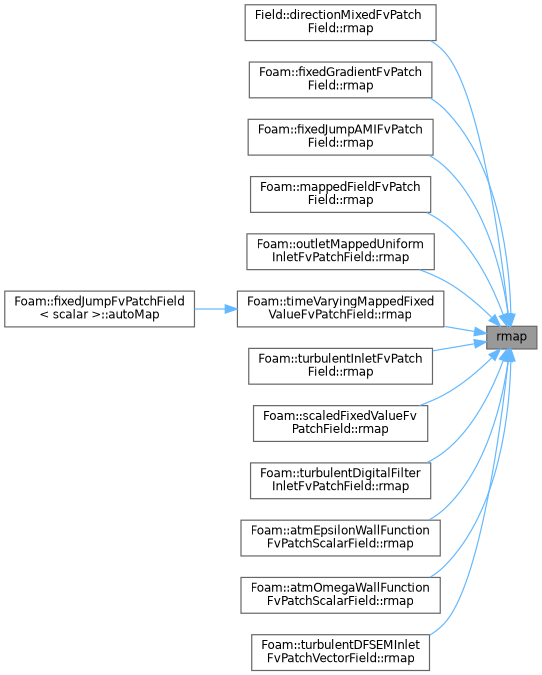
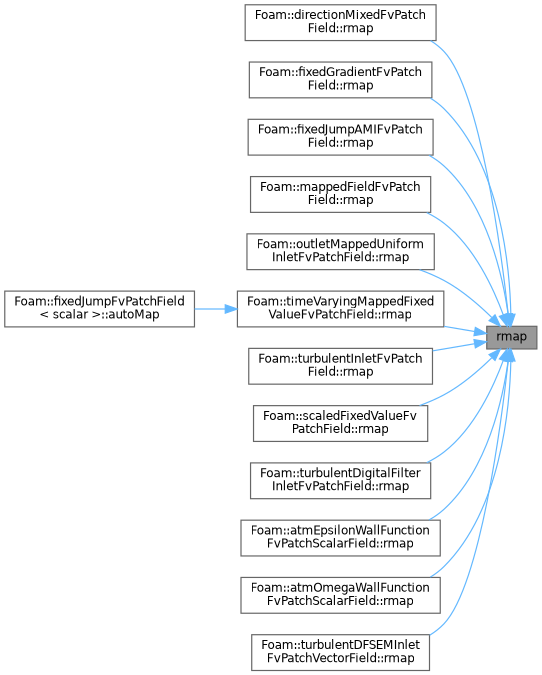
(341, 23) -> (341, 23)
